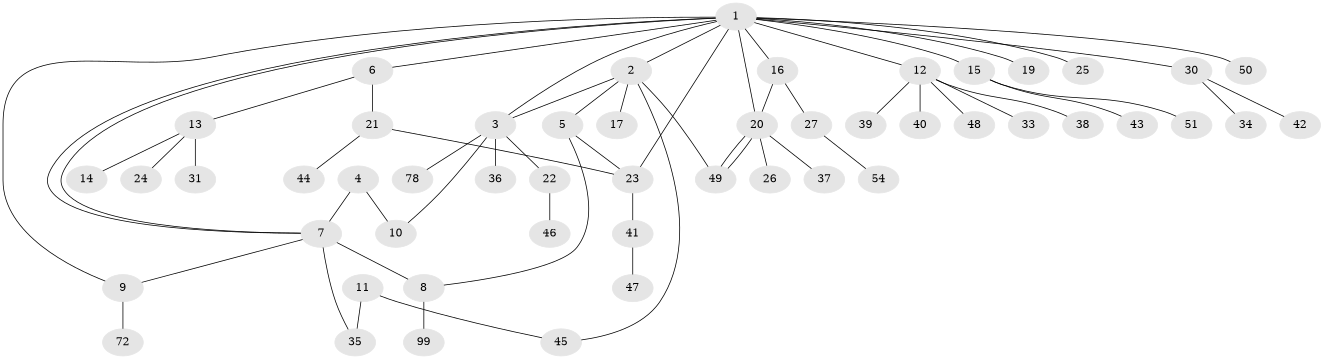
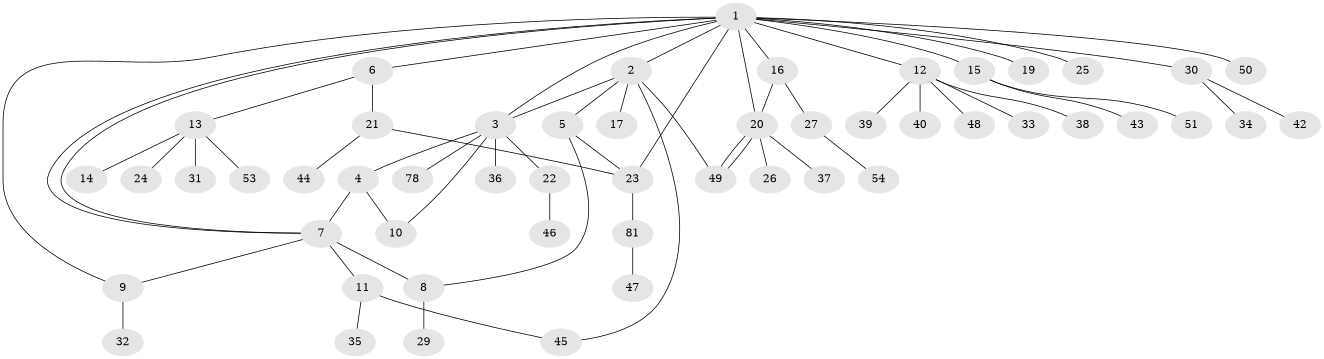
none -> (425, 150)
none -> (250, 179)
(633, 234) -> (633, 234)
(332, 290) -> (342, 261)
(123, 342) -> (123, 342)
(424, 342) -> (424, 342)
